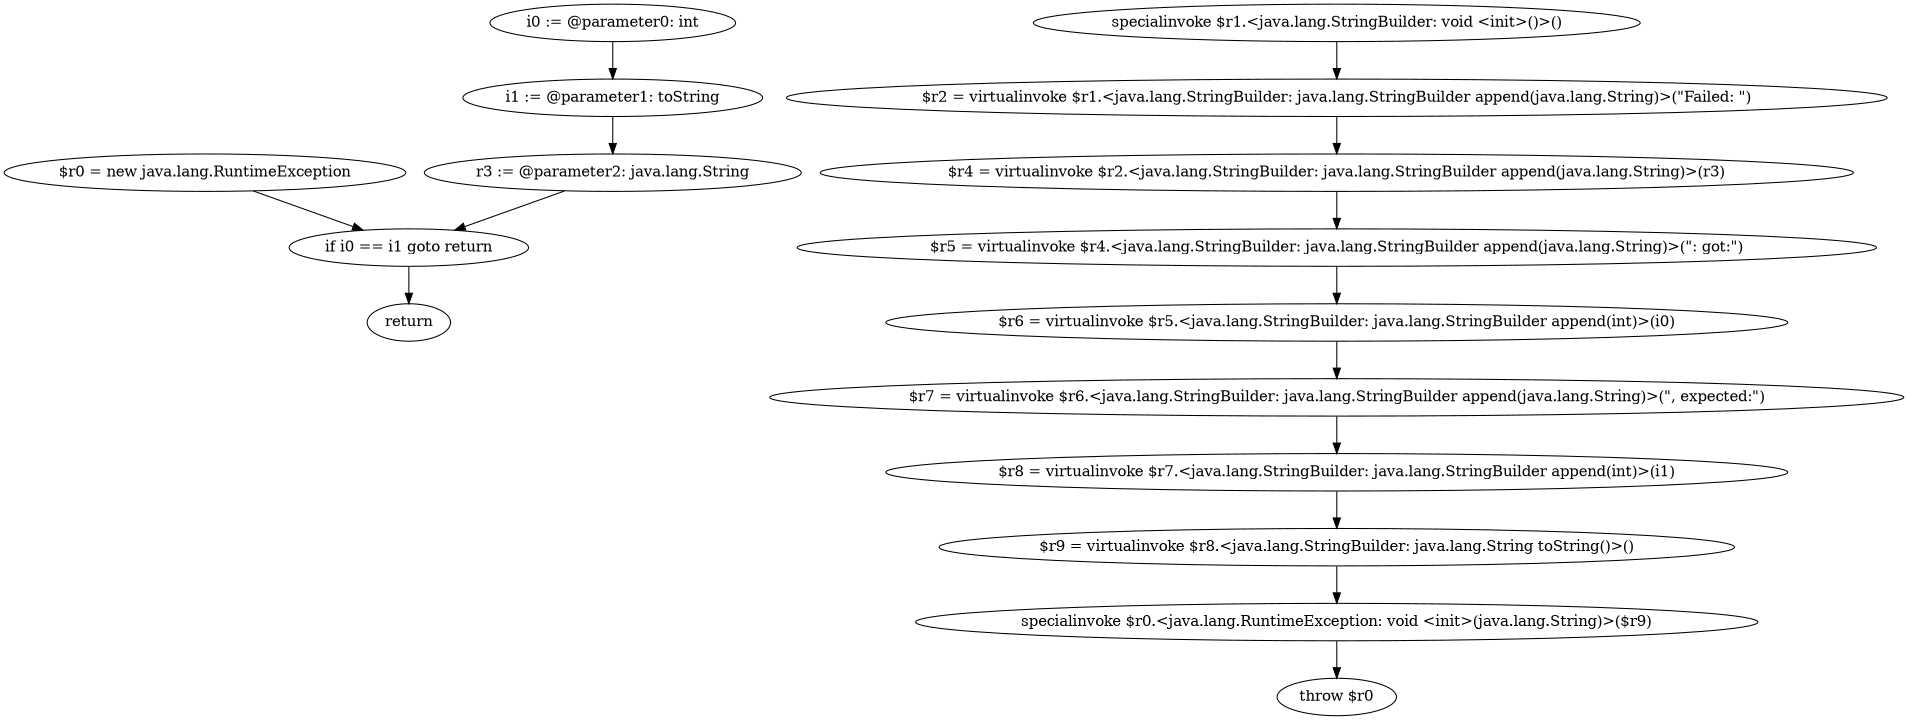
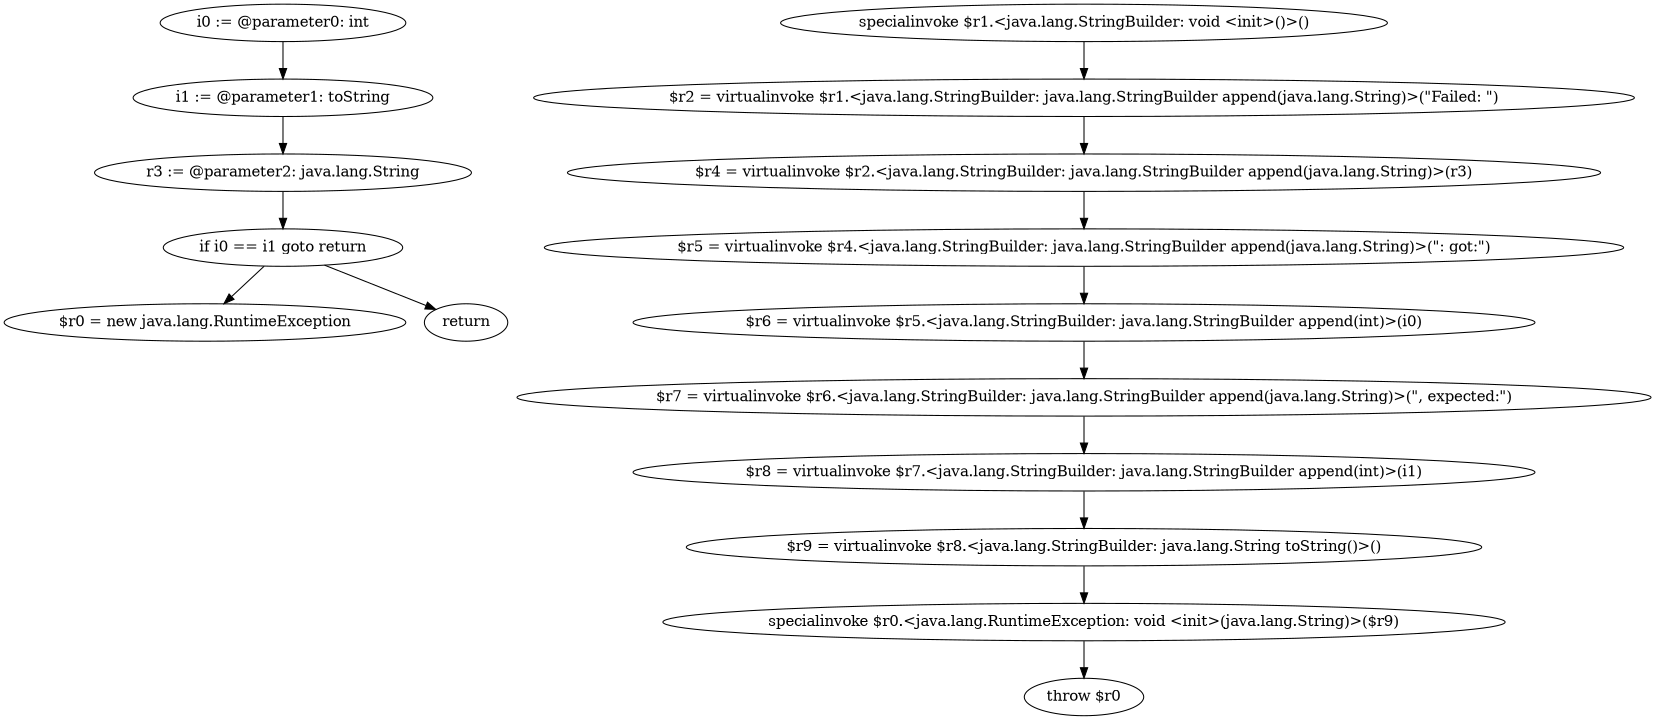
(303, 209) -> (248, 281)
